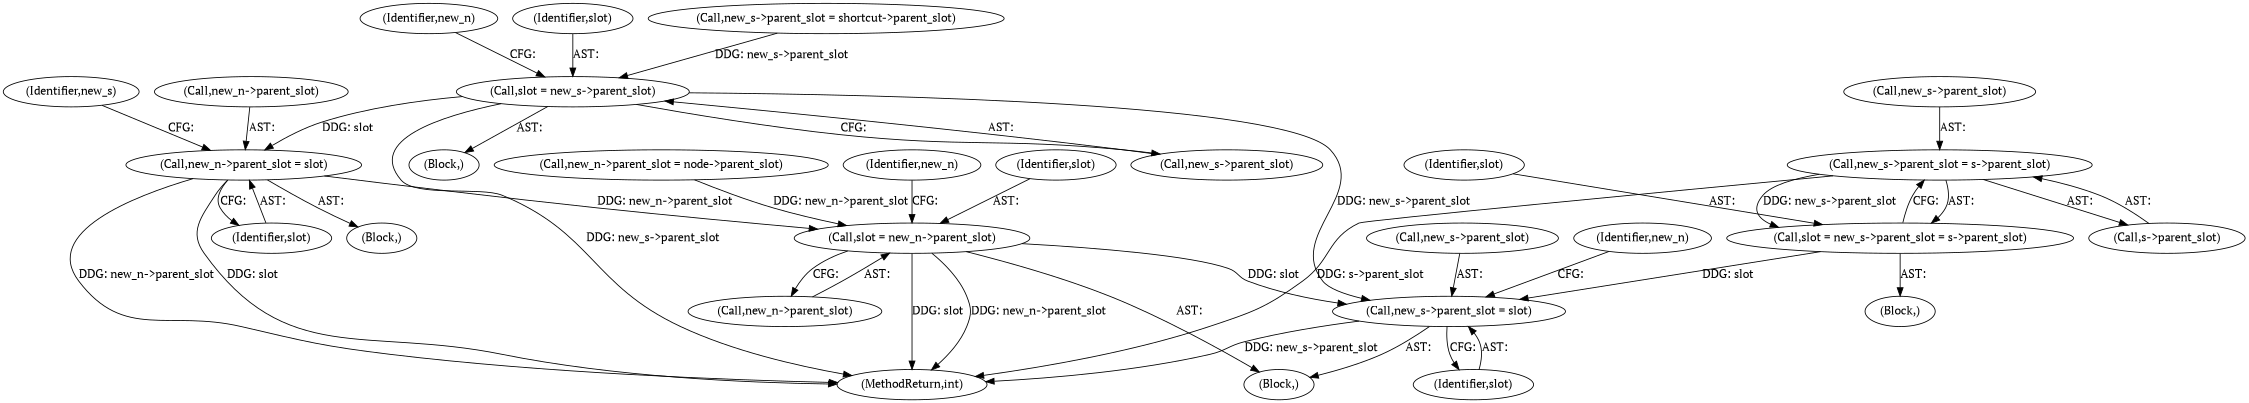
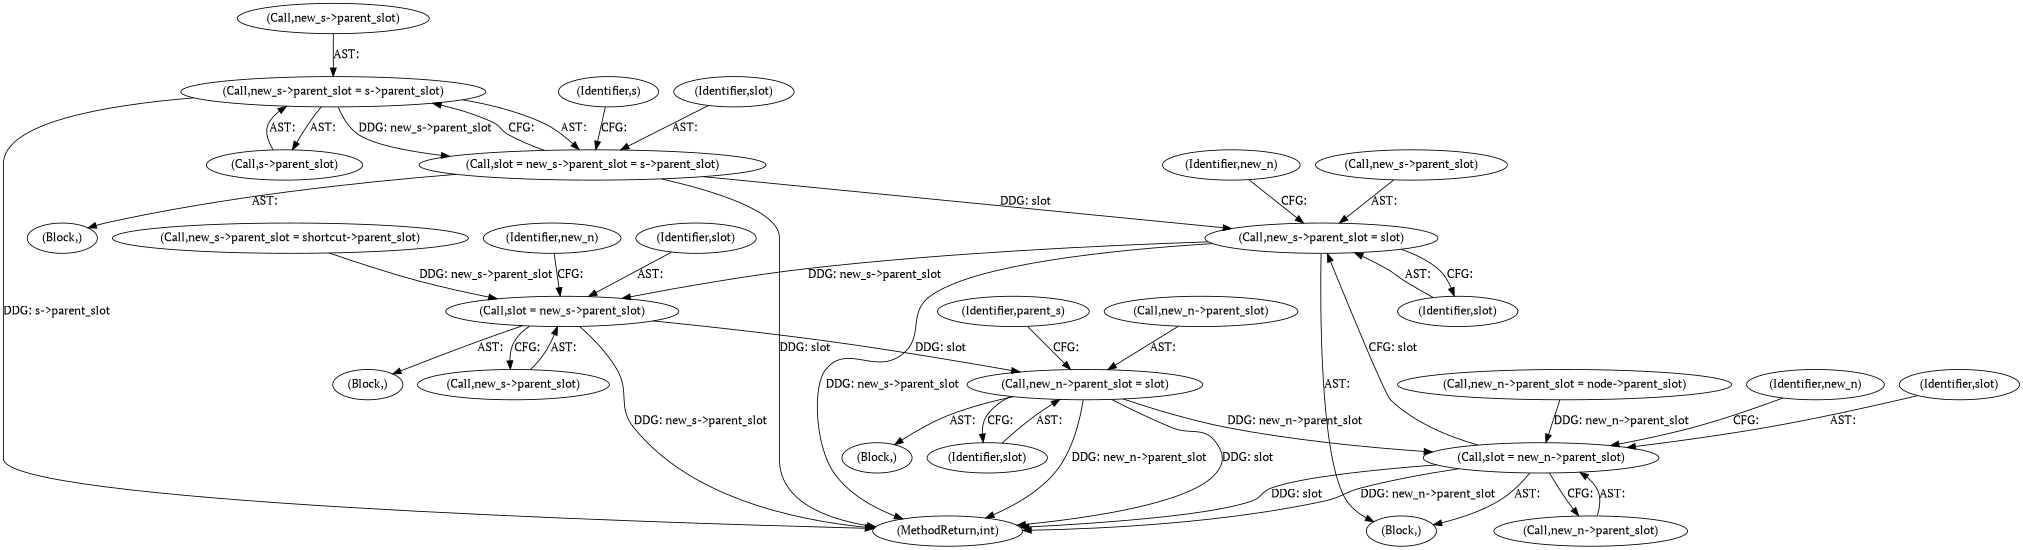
(71, 92) -> (1013, 311)
none -> (609, 92)
(1105, 107) -> (918, 258)
(1274, 275) -> (1393, 348)
none -> (779, 328)
